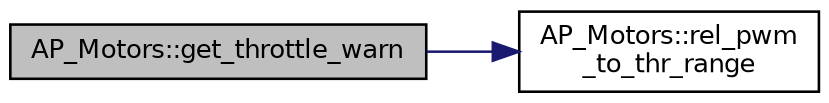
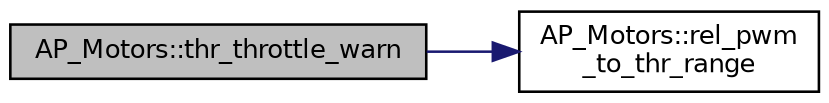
(218, 52) -> (218, 52)
